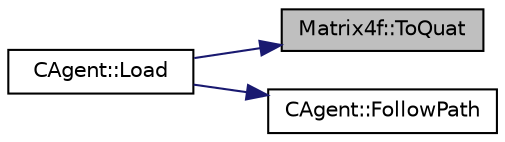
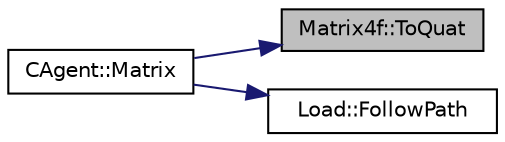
(101, 72) -> (101, 72)
(383, 111) -> (383, 111)
